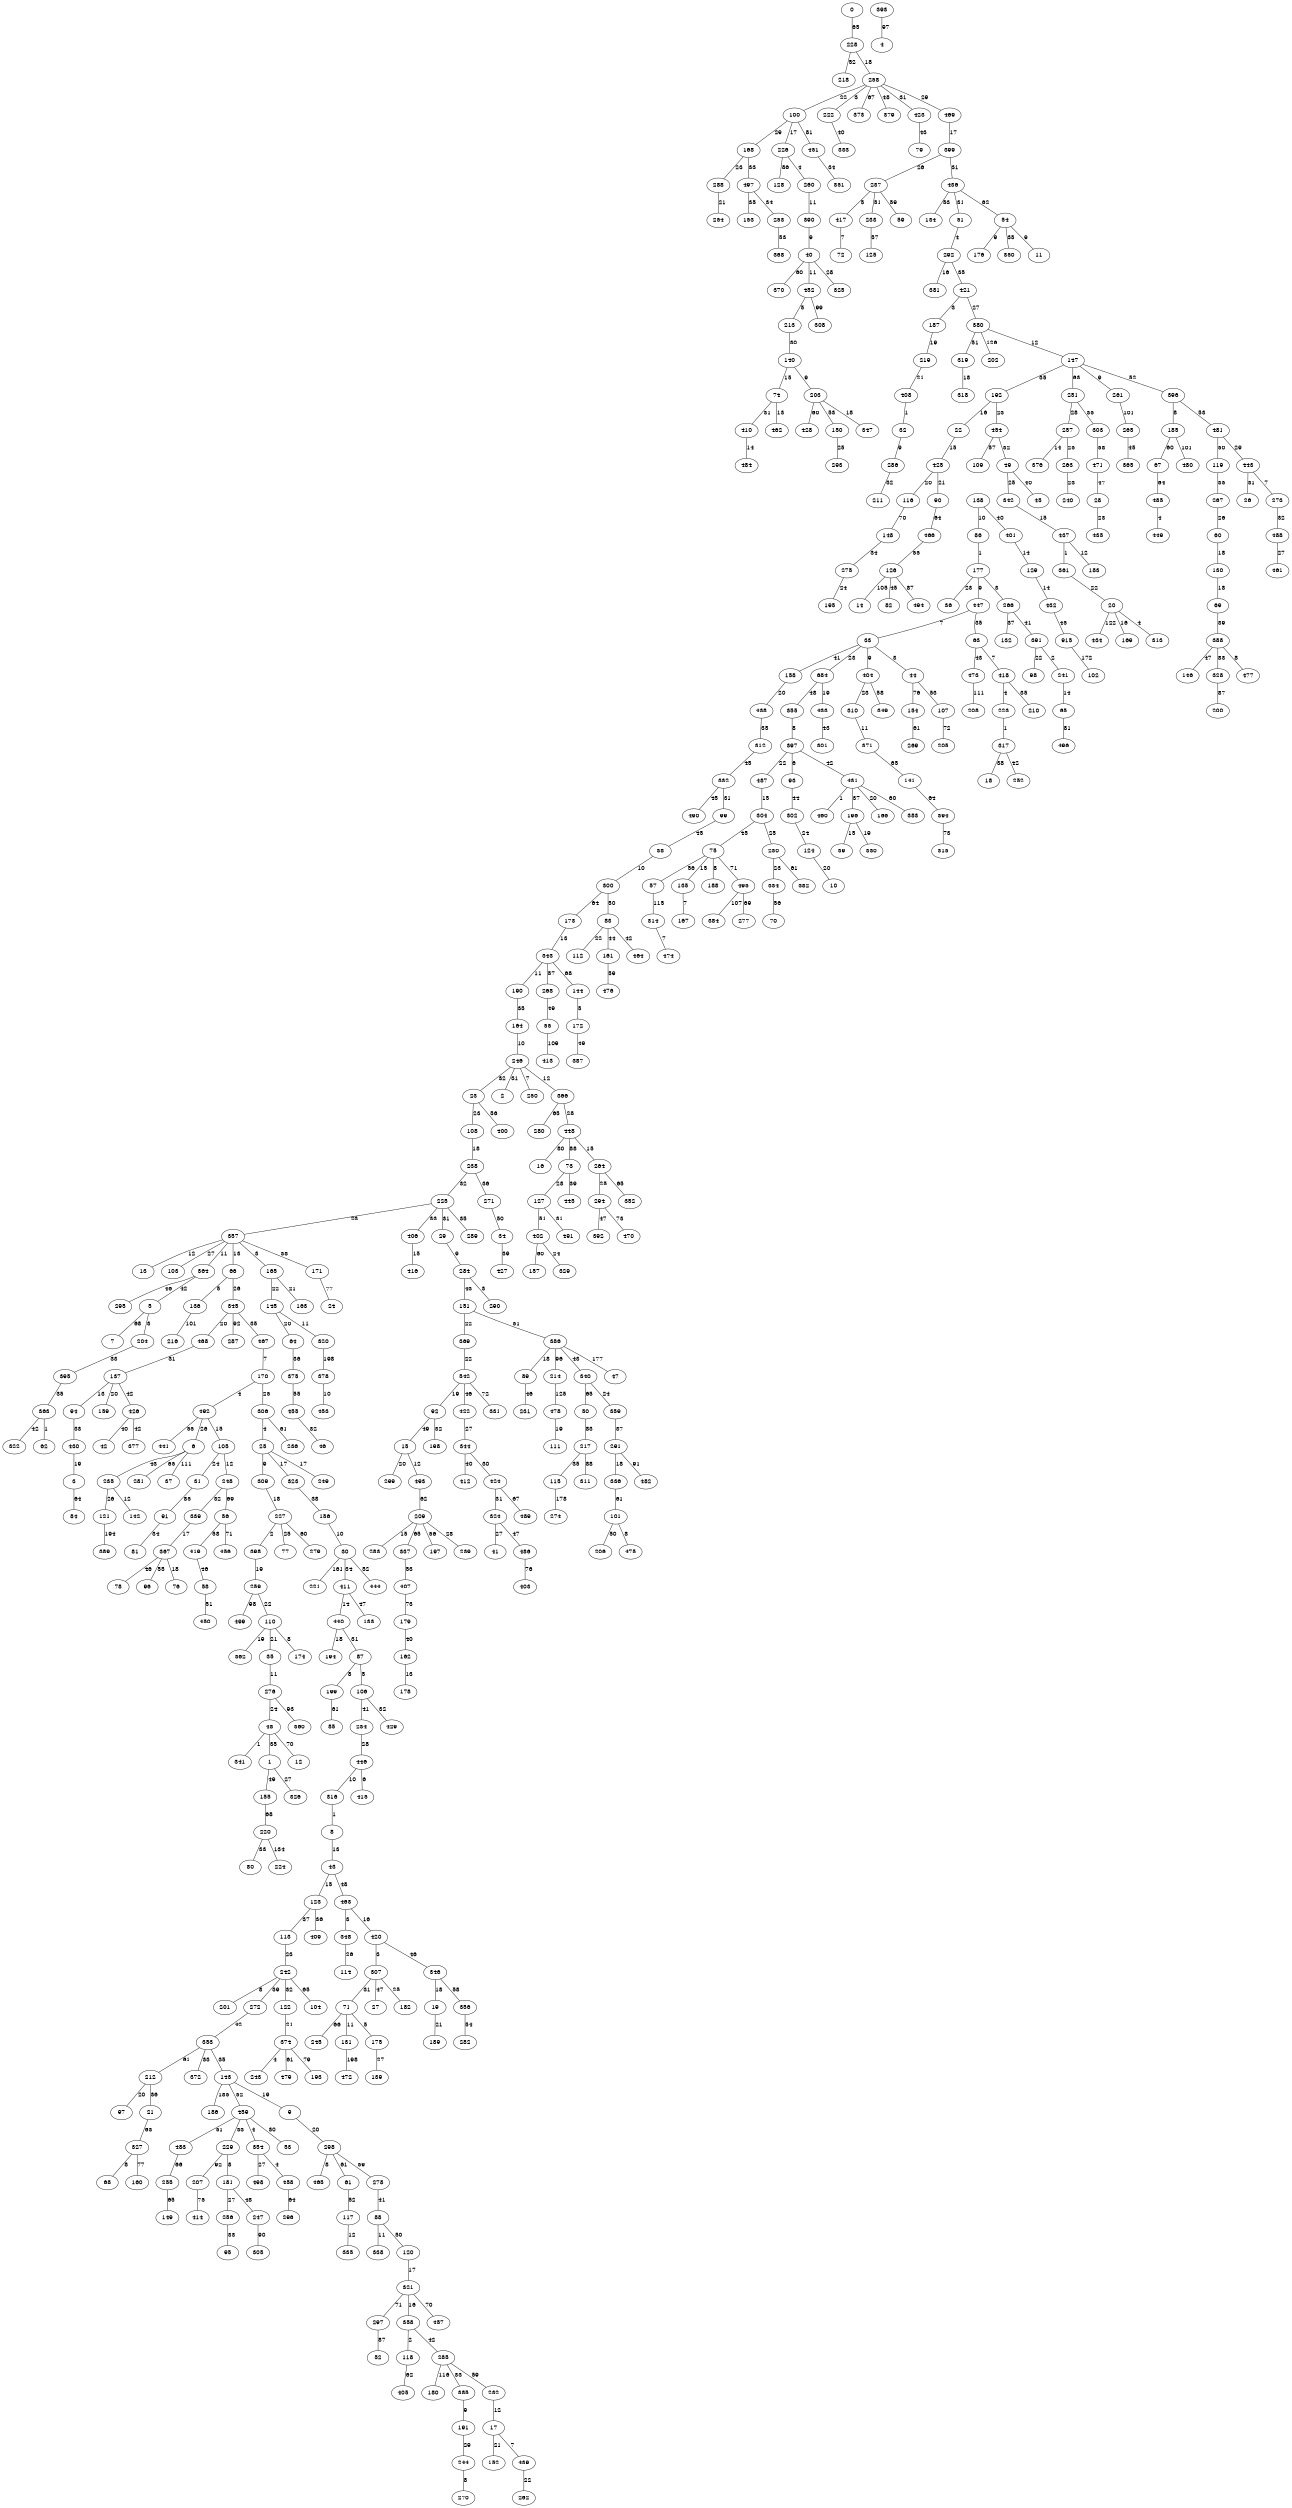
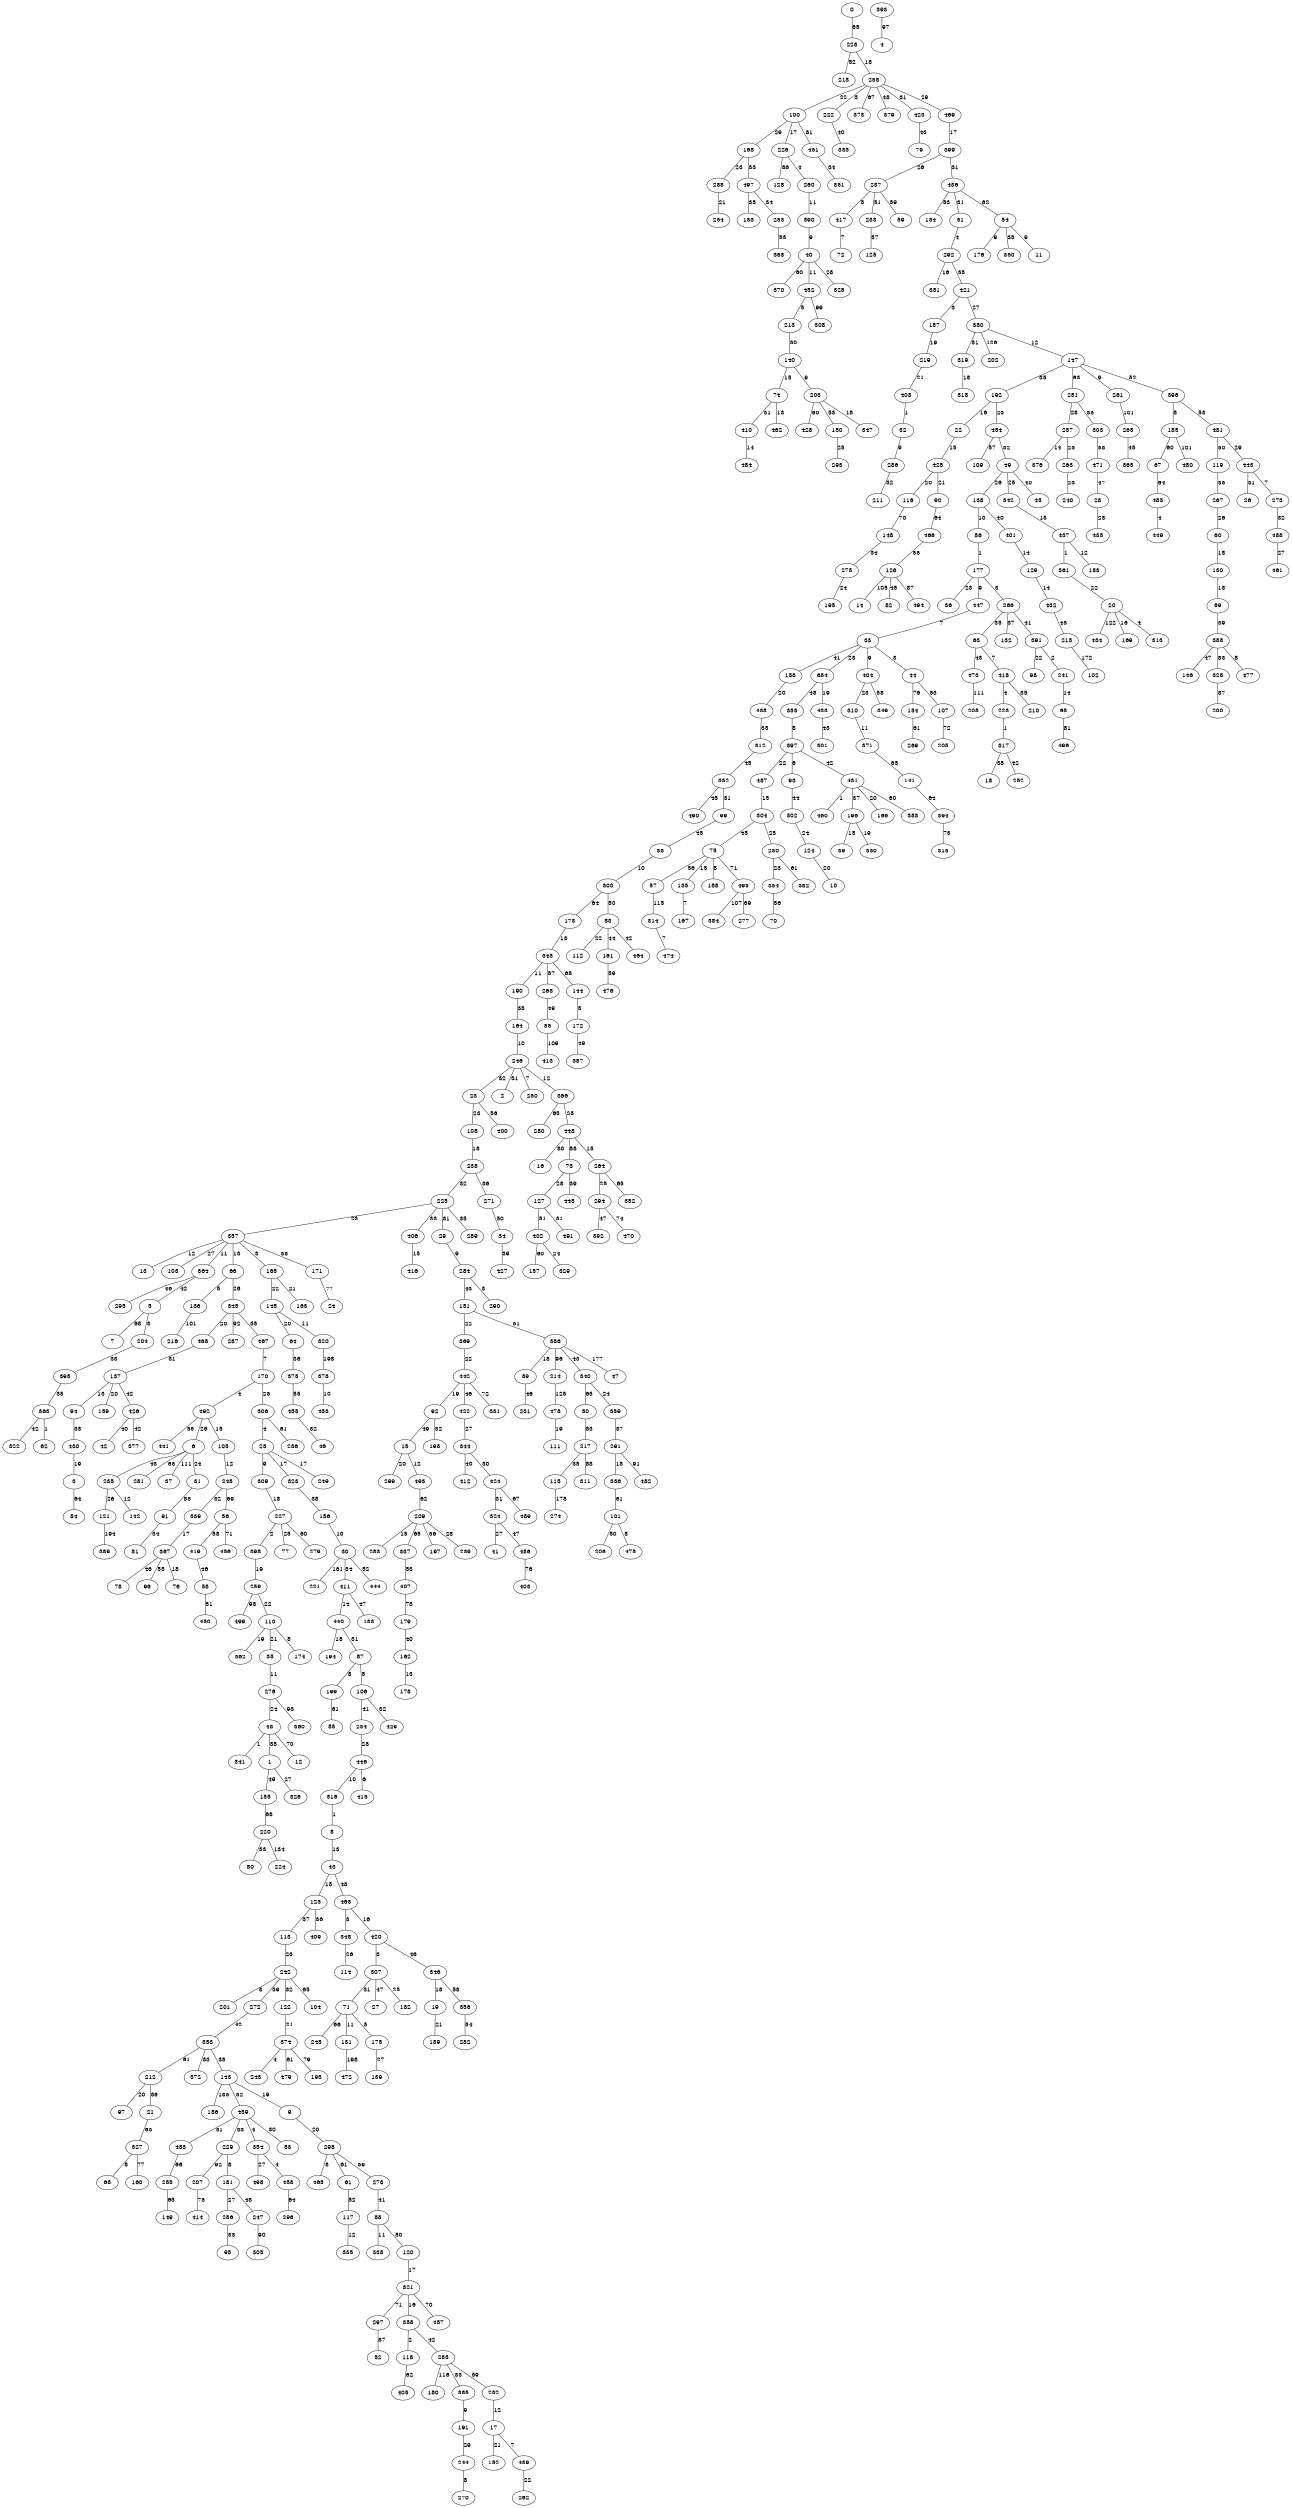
none -> (993, 483)
(975, 623) -> (992, 623)
(1067, 641) -> (1067, 641)
(620, 1219) -> (620, 1219)
(465, 1377) -> (465, 1377)
(210, 1464) -> (194, 1464)
